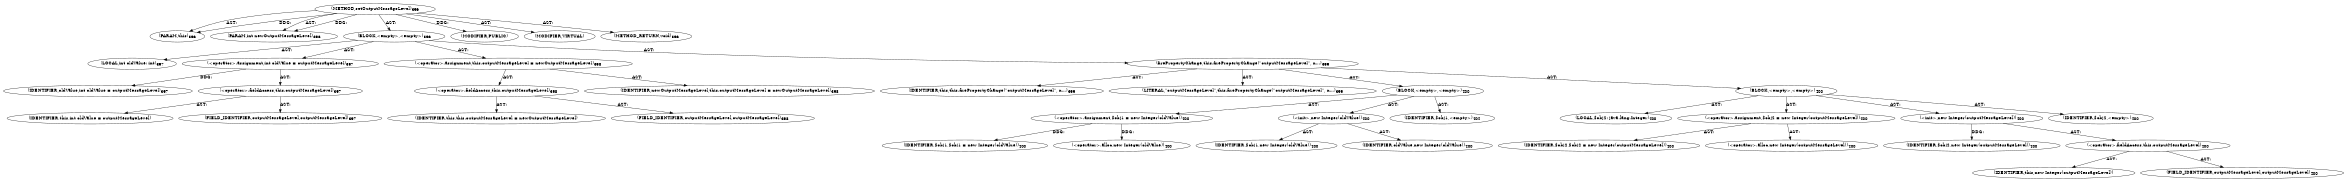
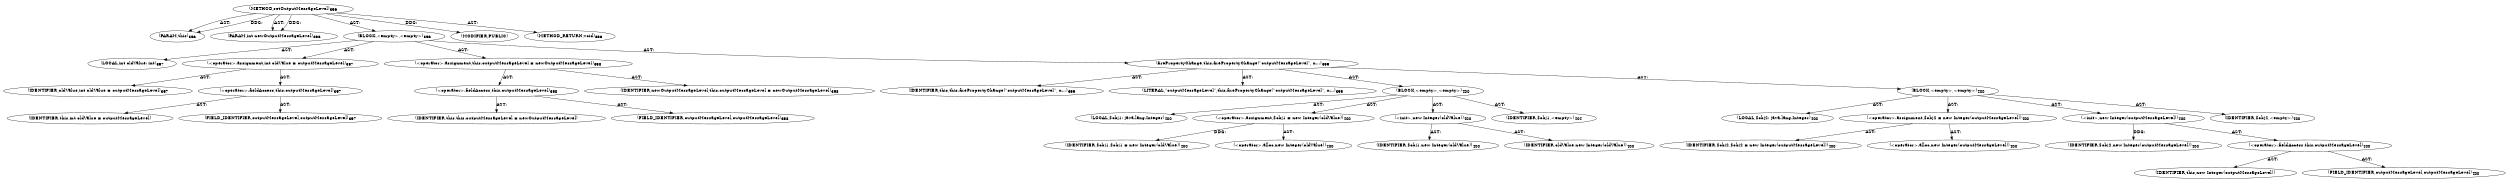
(560, 36) -> none
(207, 77) -> (206, 77)
none -> (1131, 118)
(1129, 132) -> (1289, 132)
